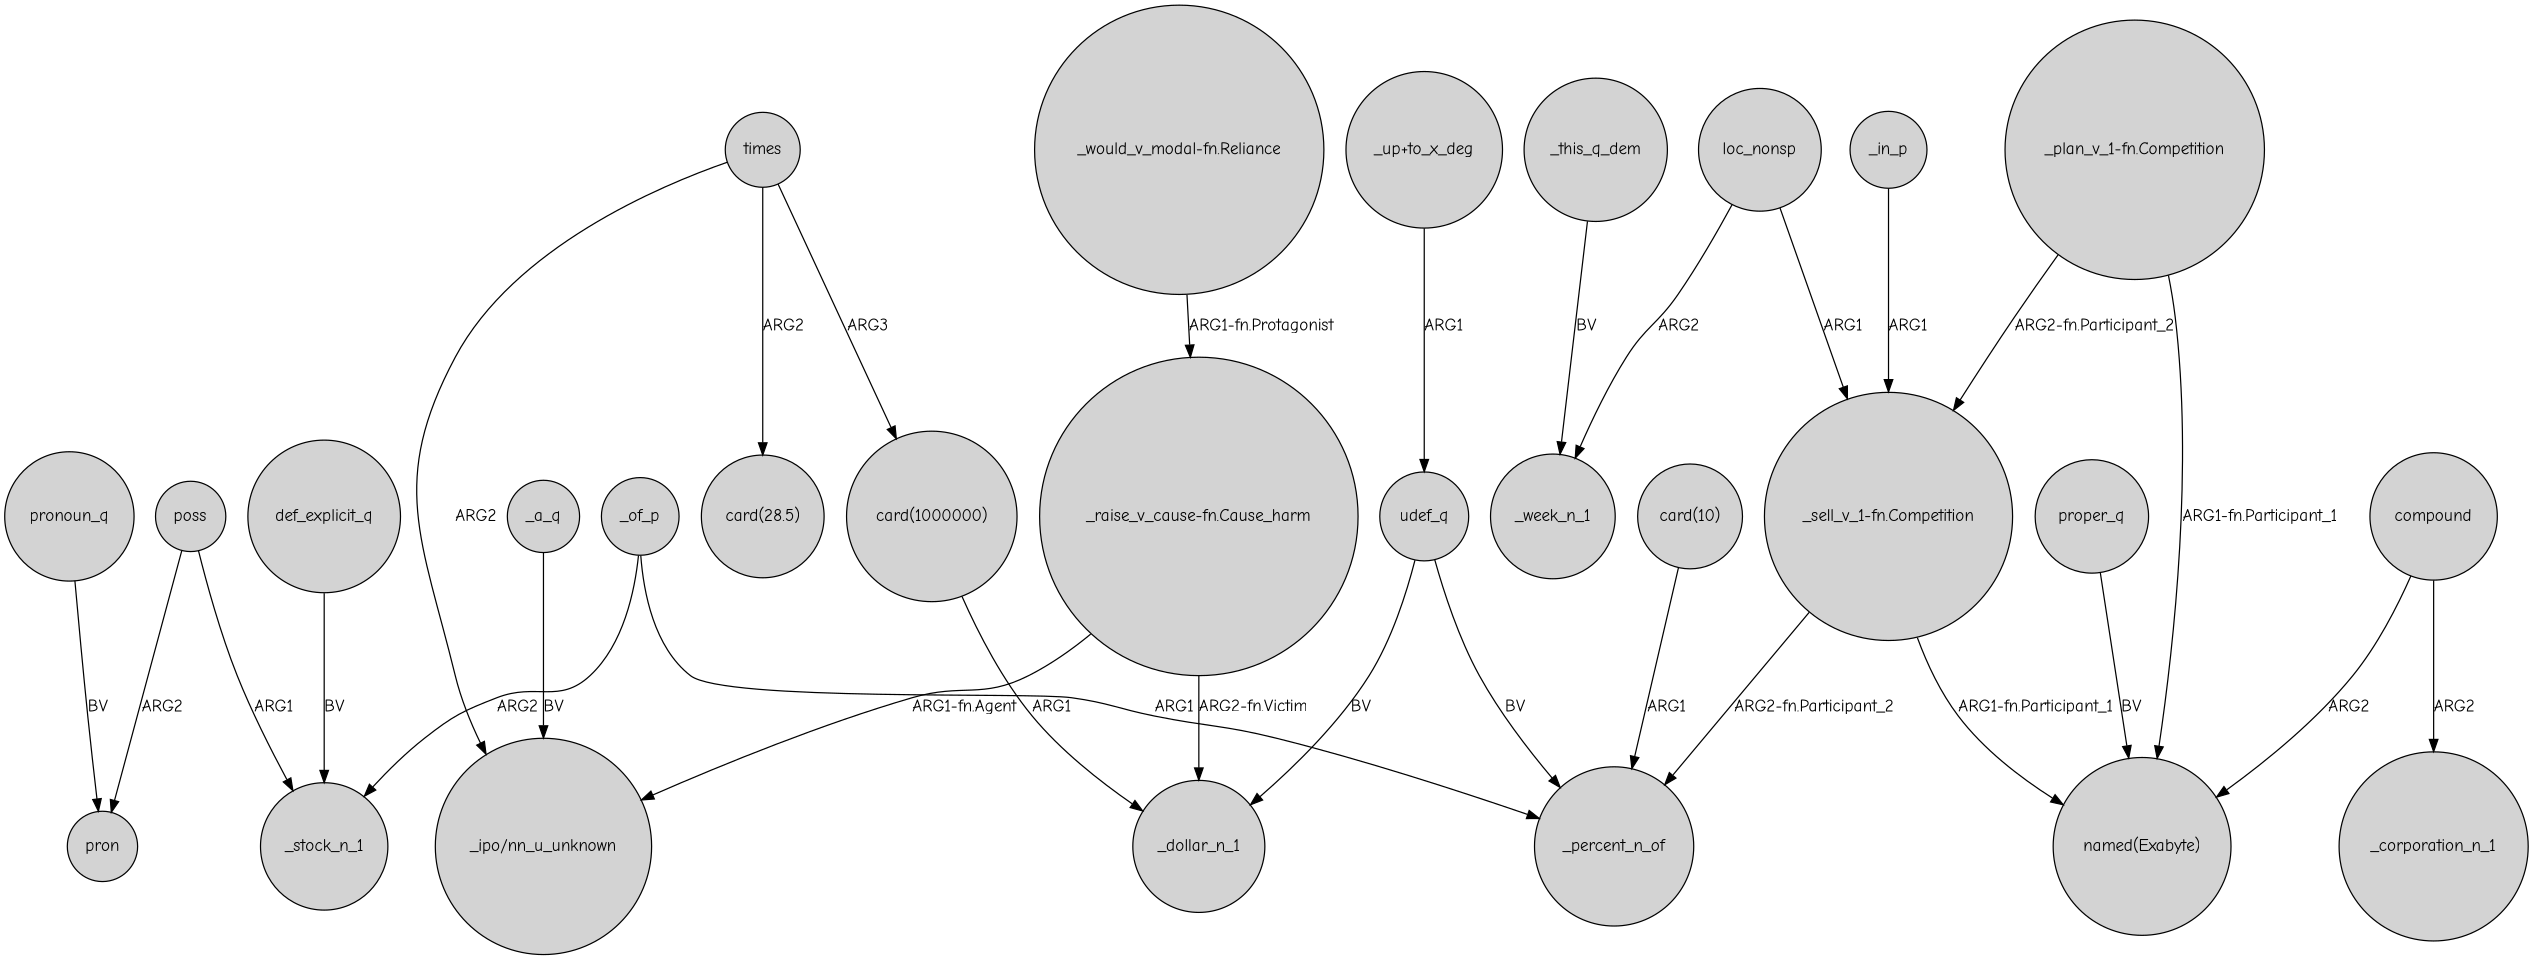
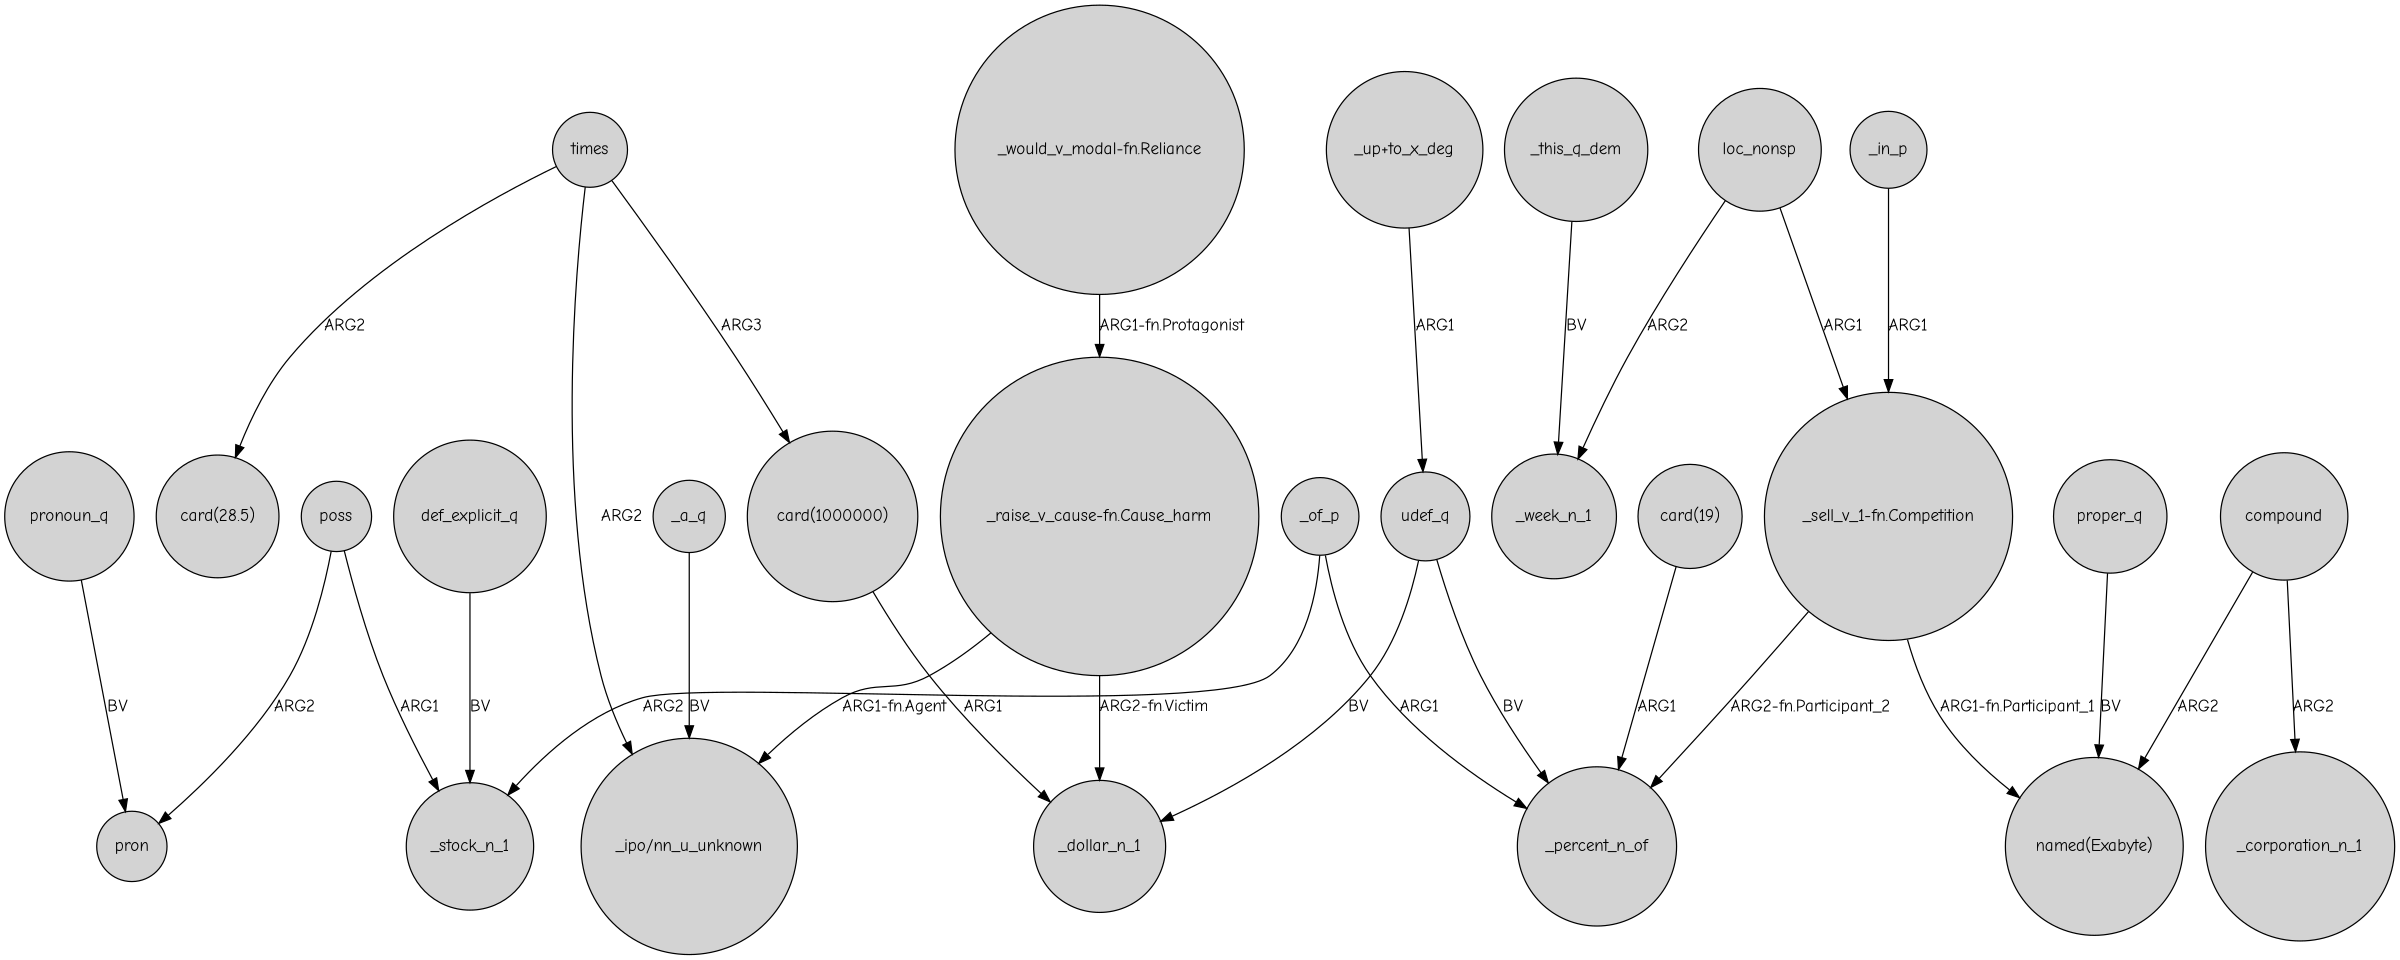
(2135, 150) -> none
(1690, 516) -> (1690, 516)
